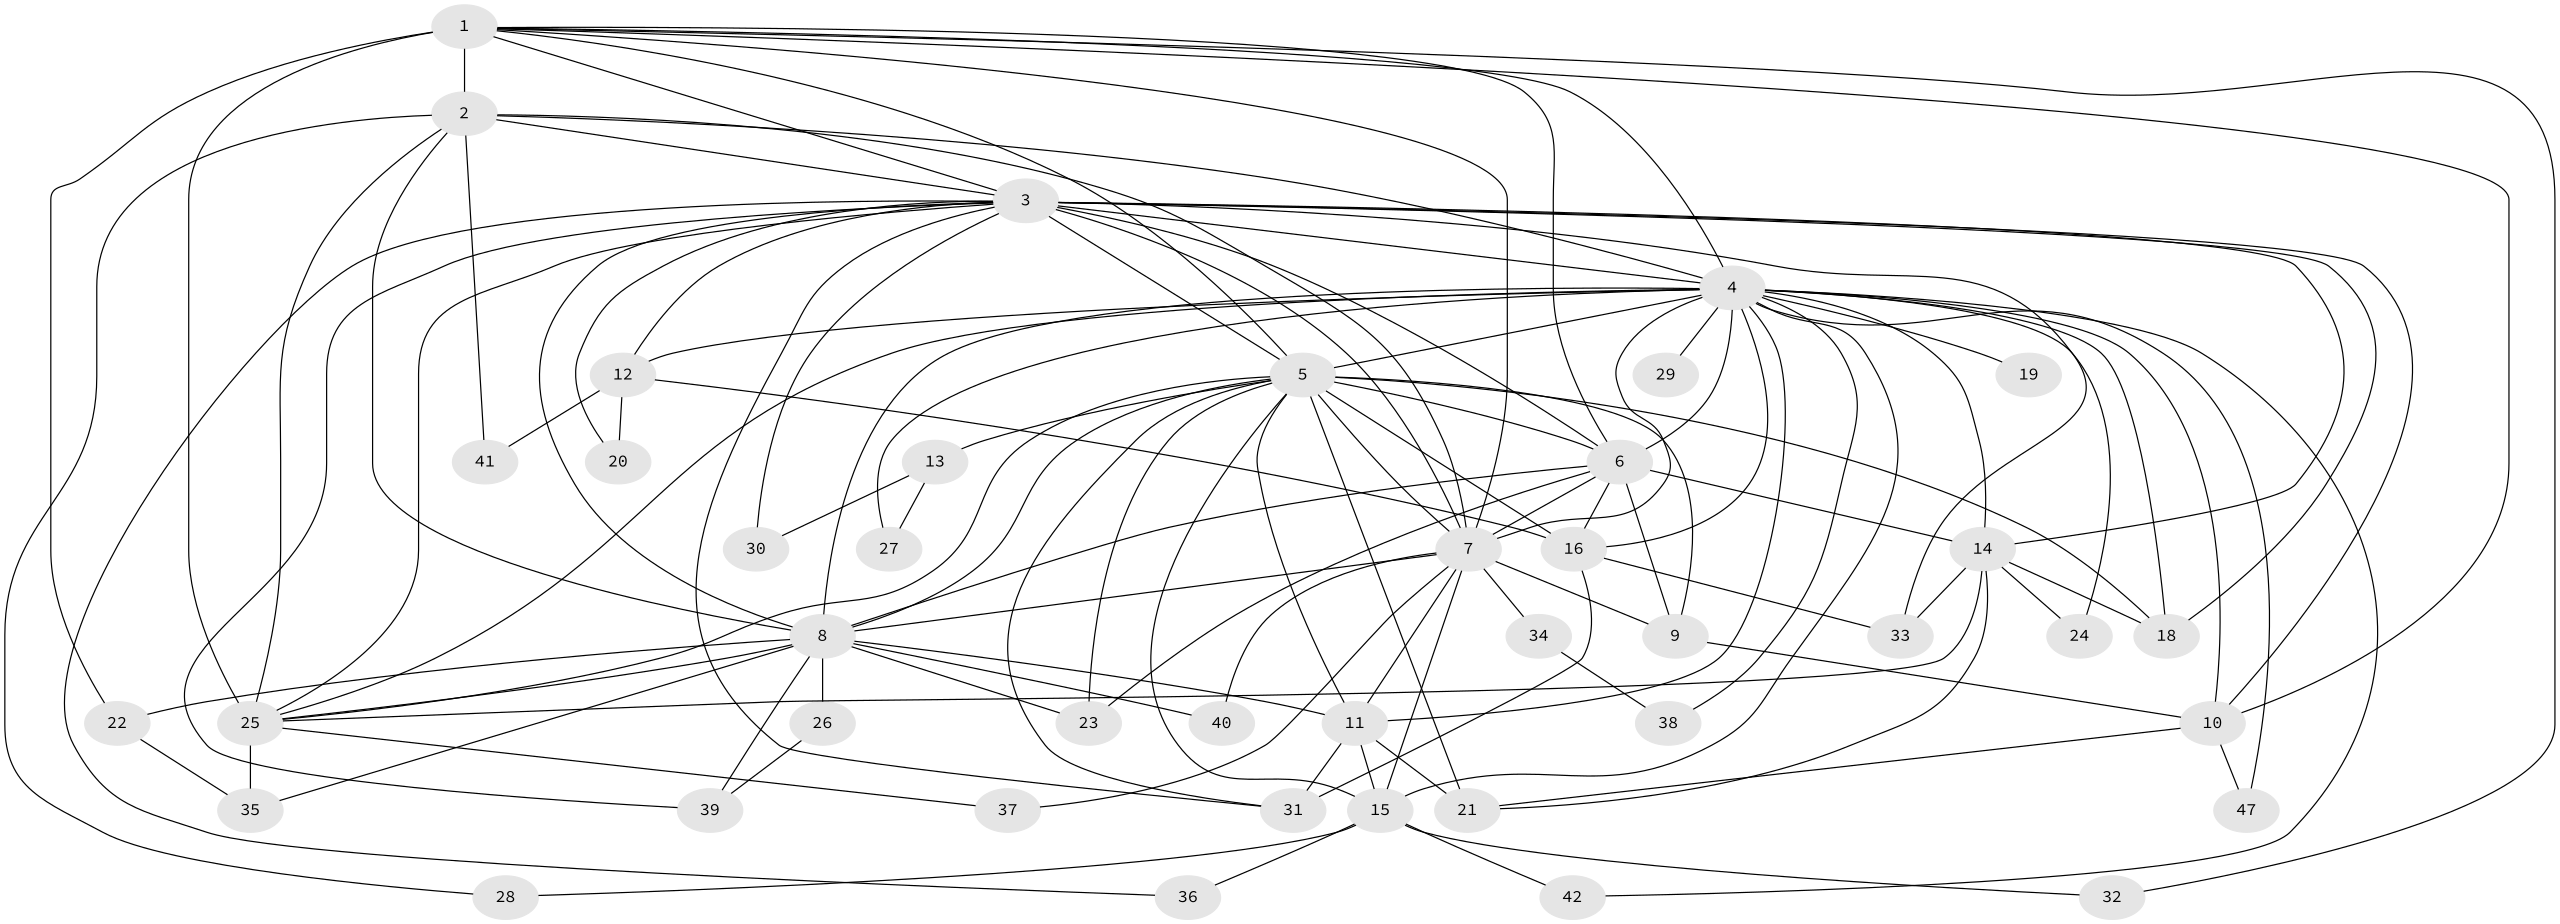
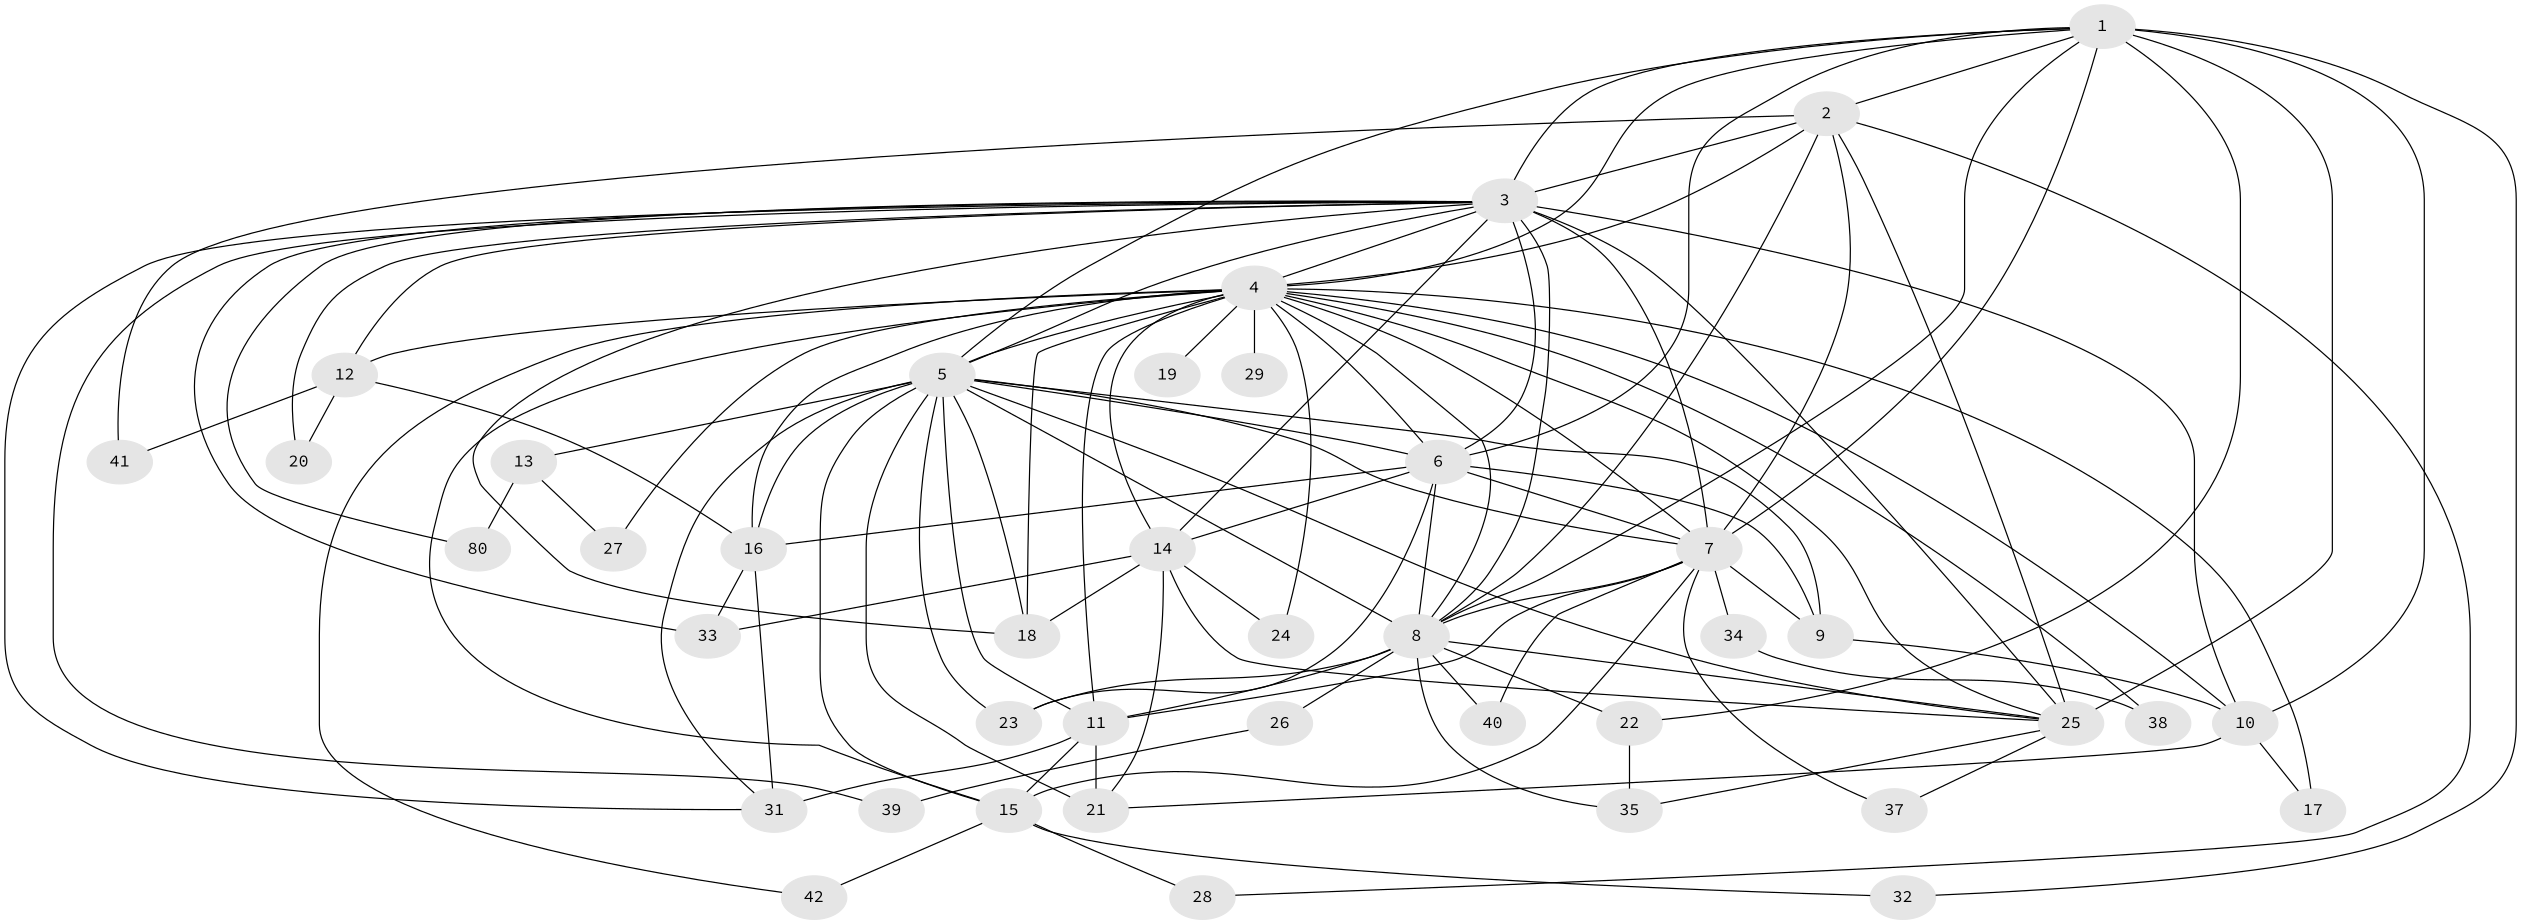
(756, 549) -> (478, 549)
(767, 720) -> (1842, 400)
(2246, 811) -> (2313, 811)
(1188, 898) -> none
